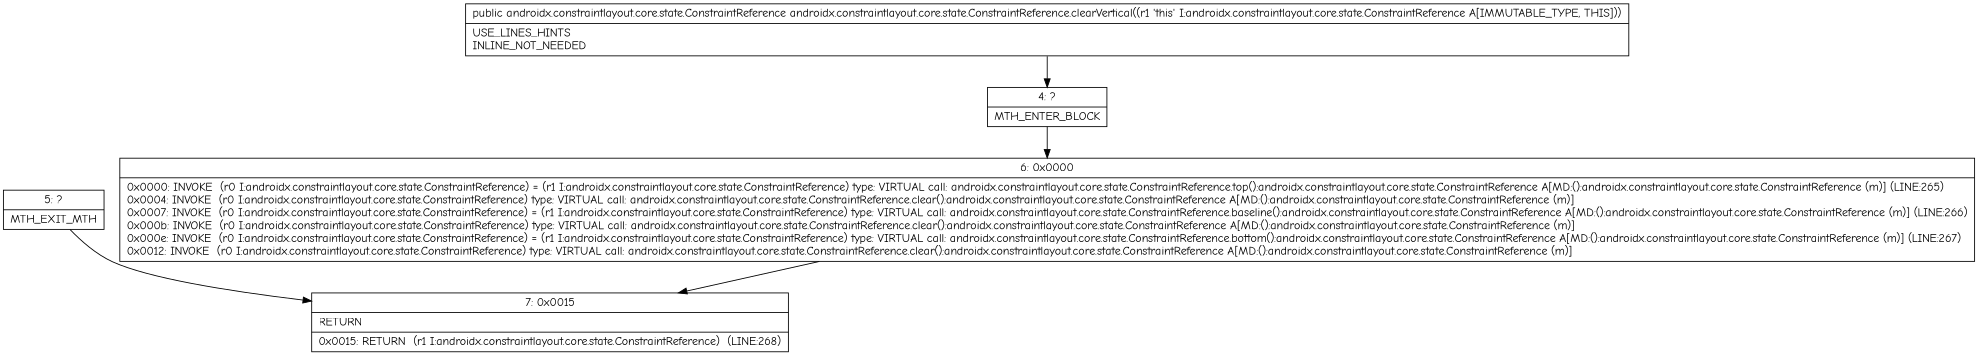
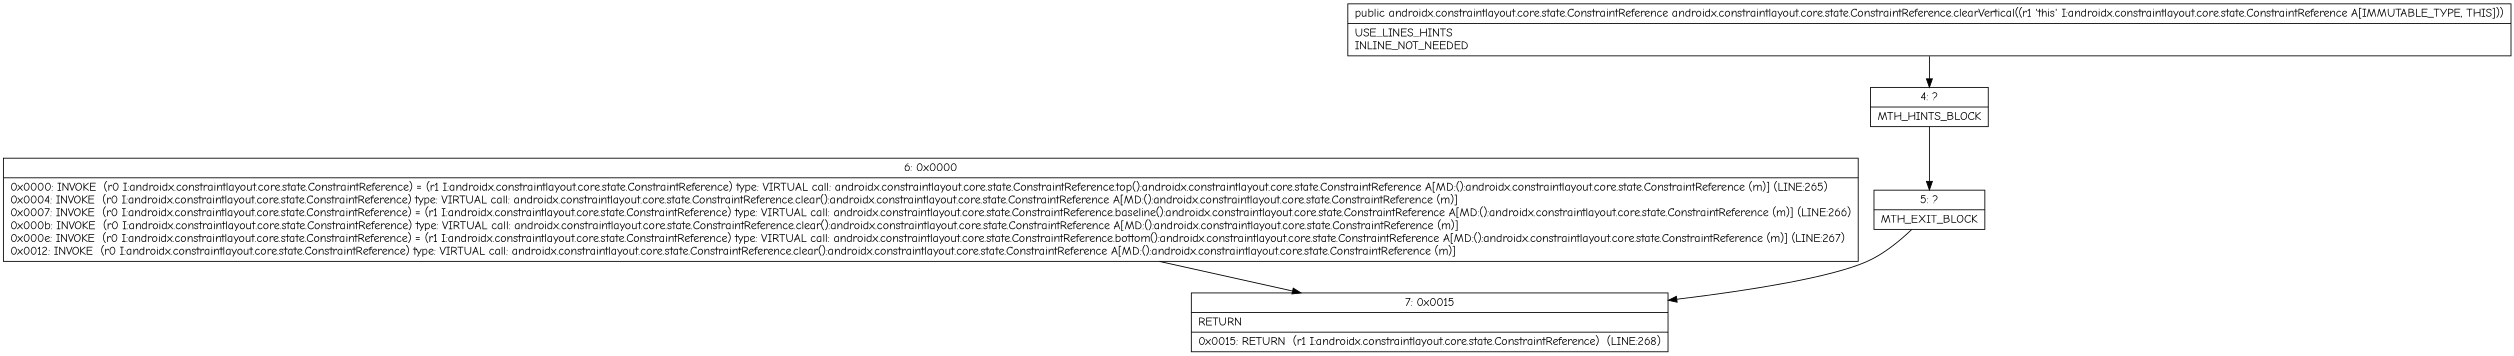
(1047, 116) -> (1929, 116)
(1047, 138) -> (1929, 154)
(54, 219) -> (1929, 219)
